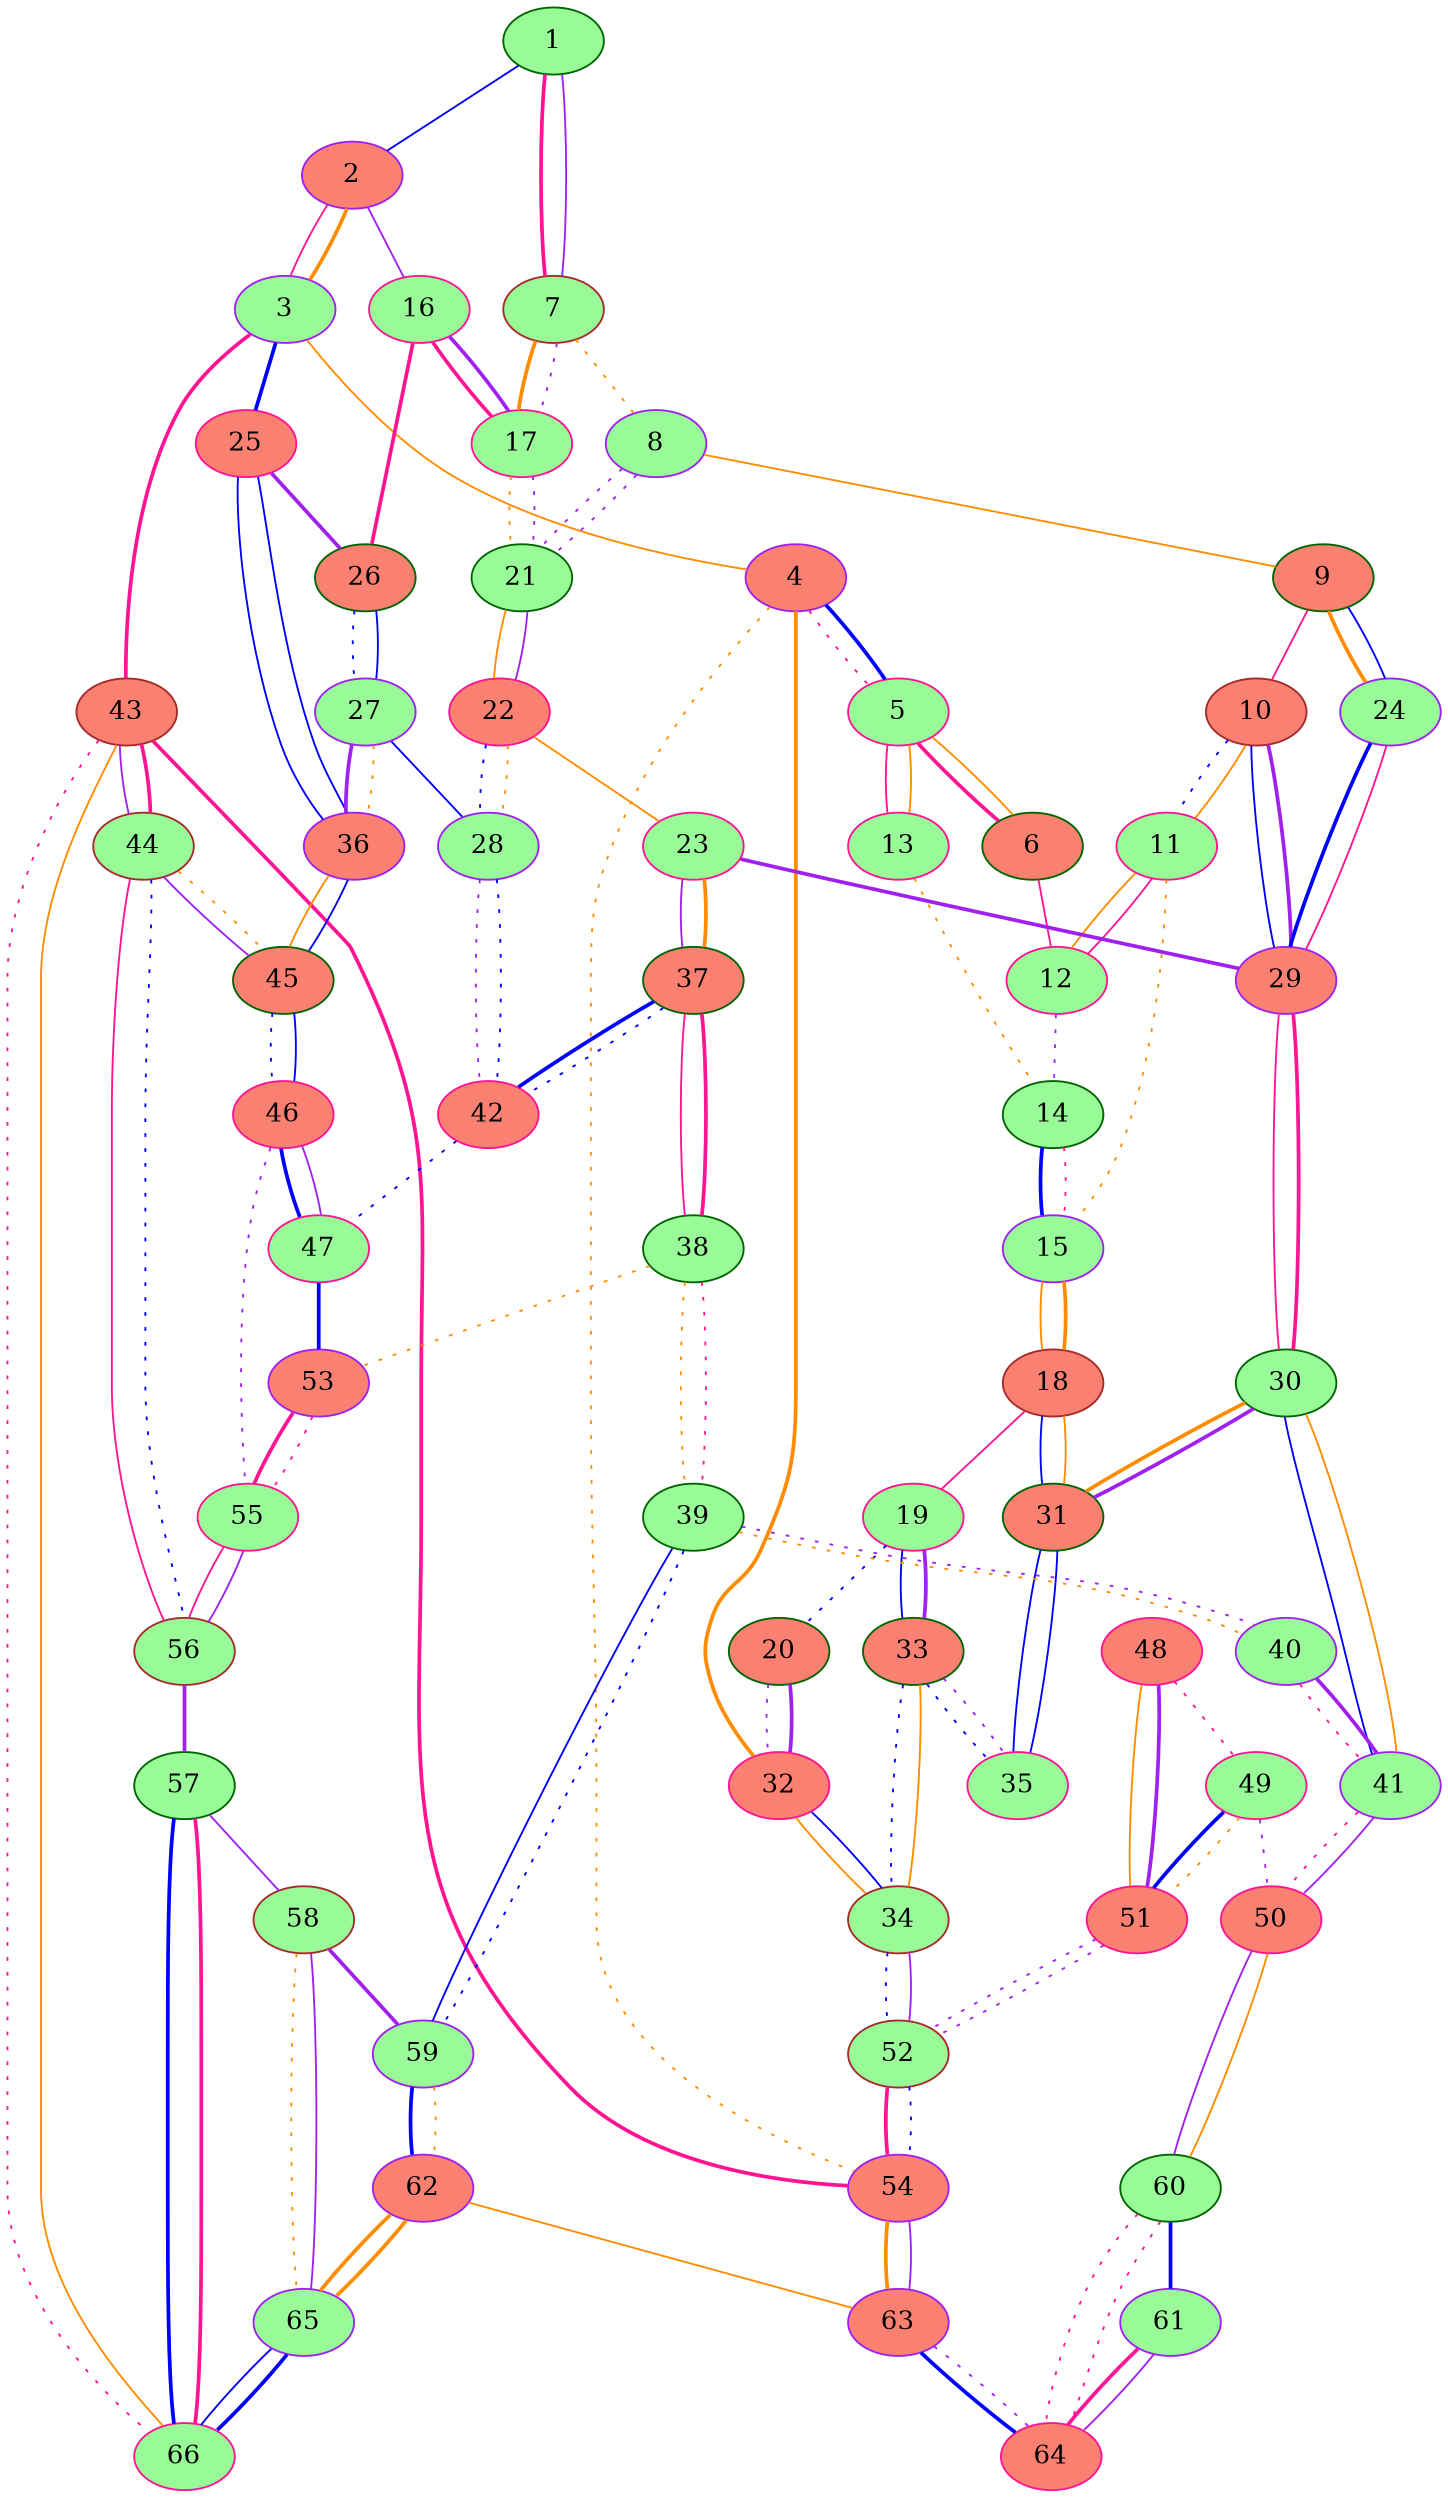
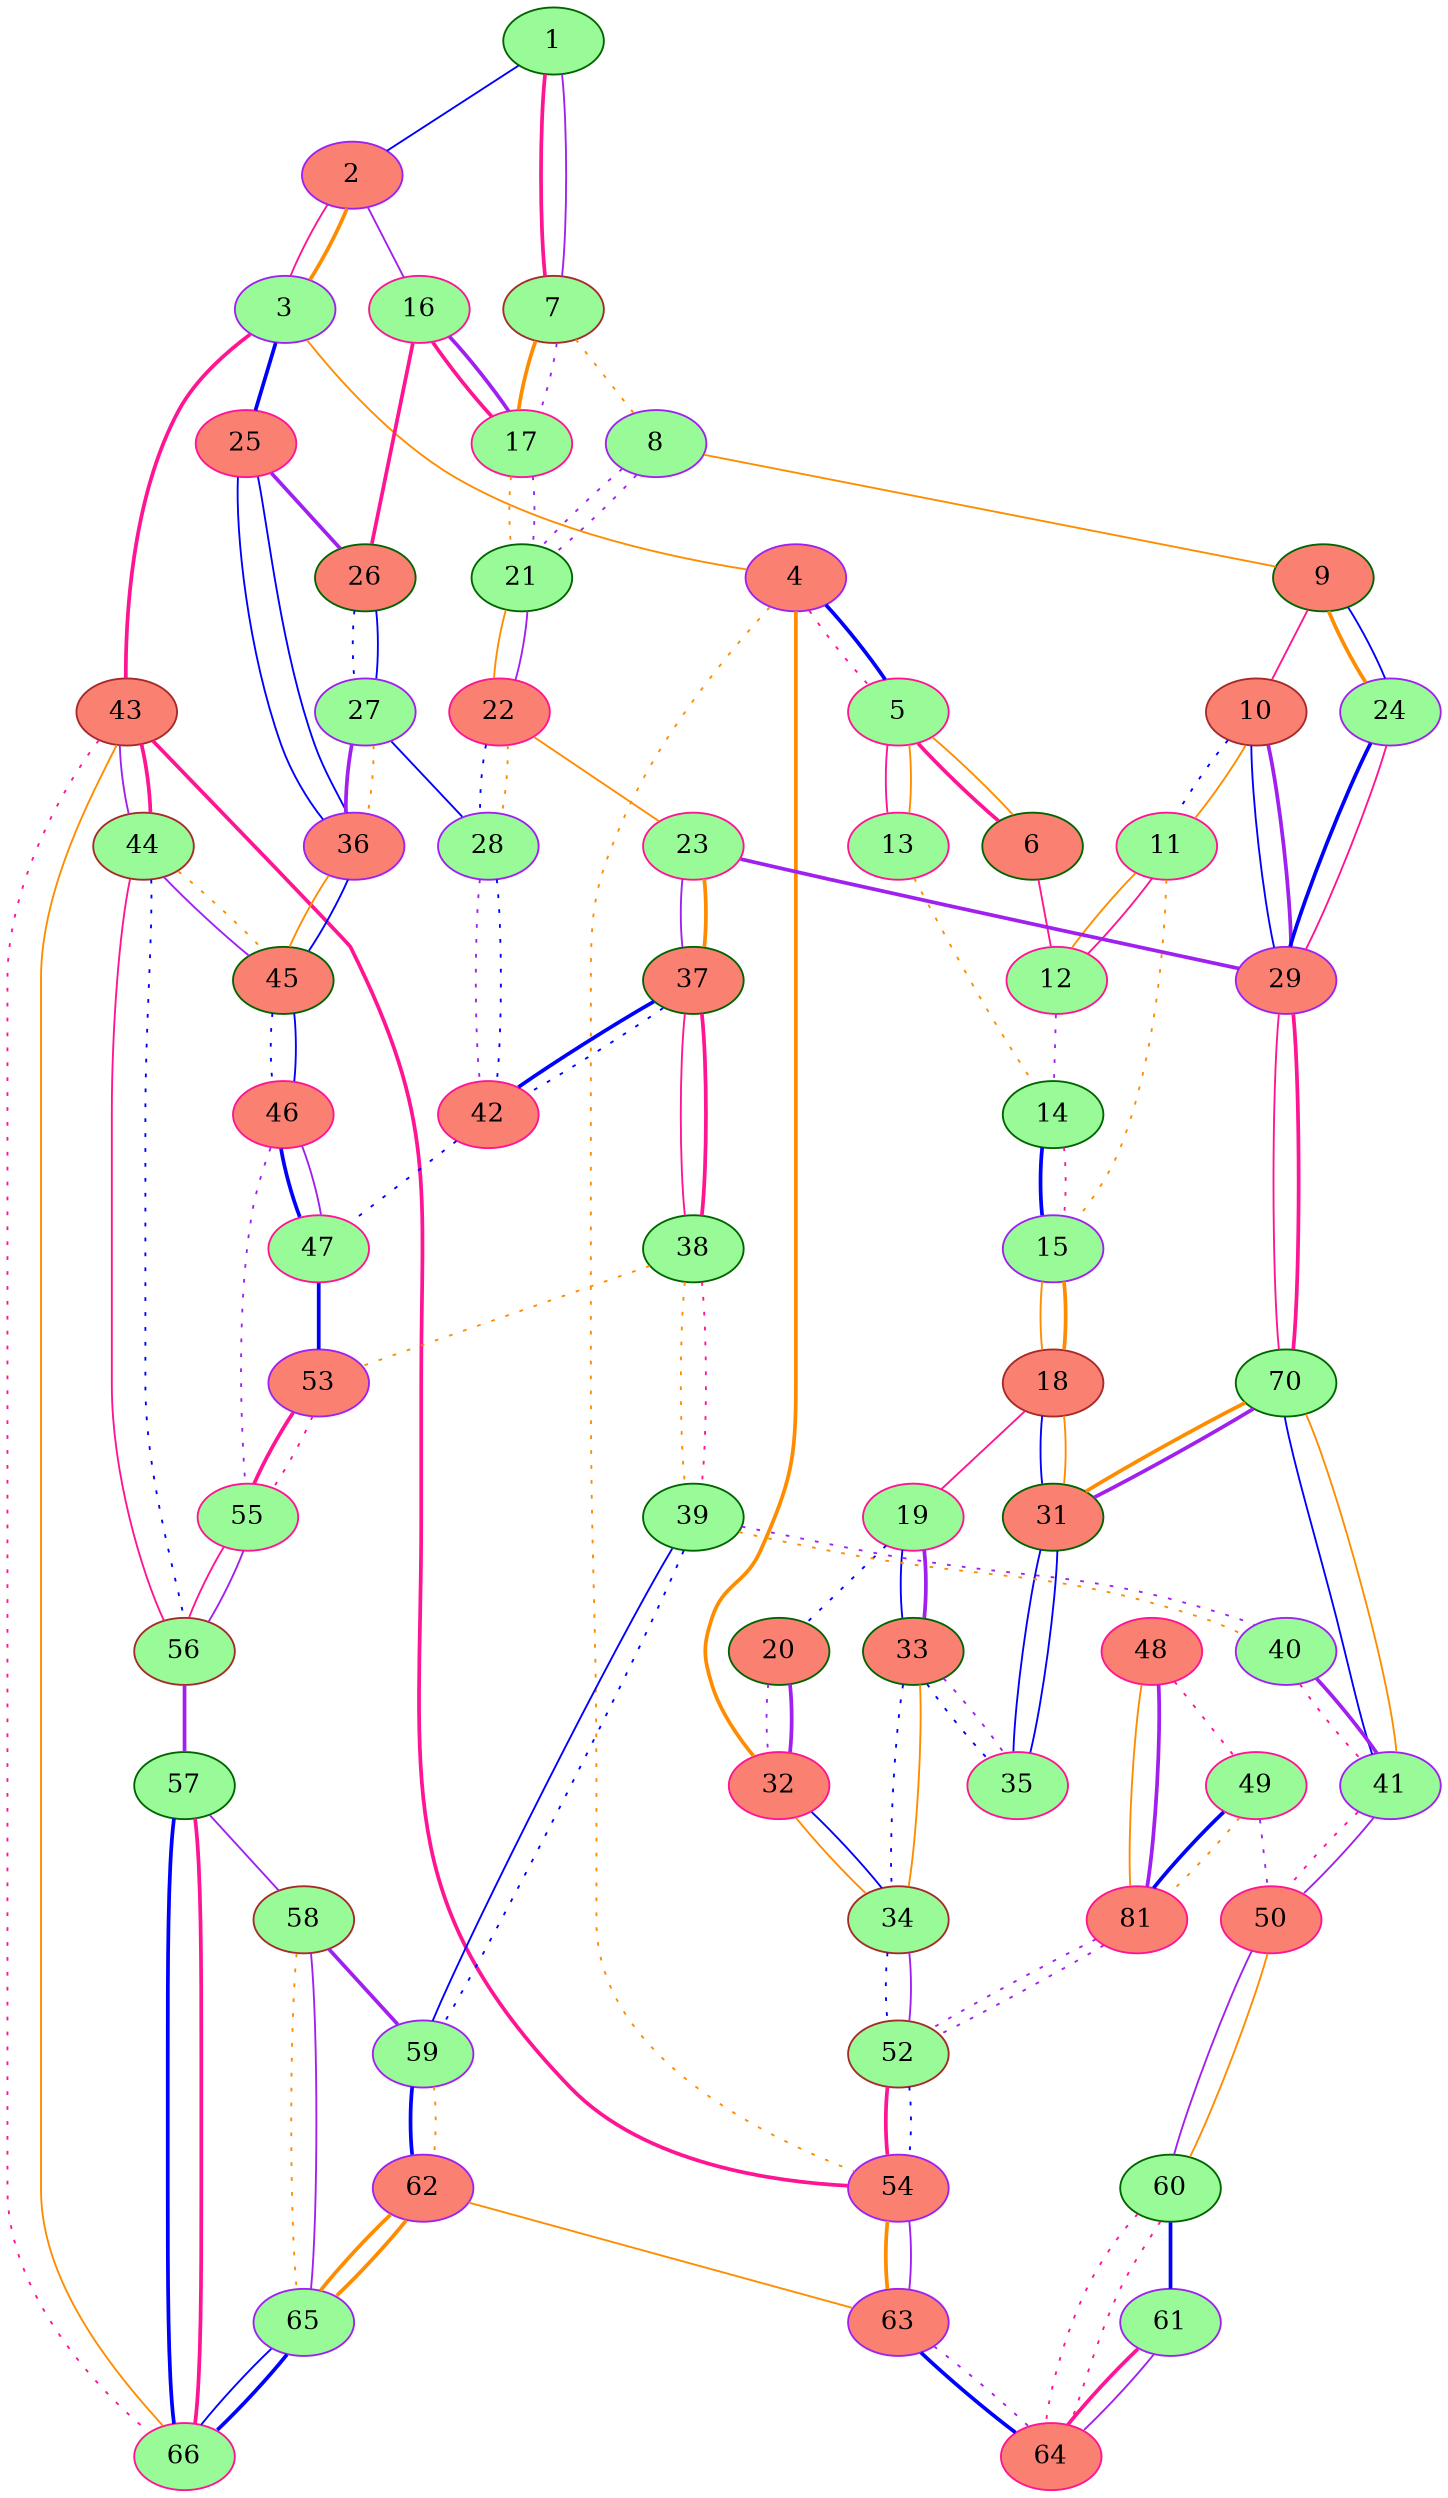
(1286, 1383) -> (1286, 1383)
(1137, 1920) -> (1137, 1920)
